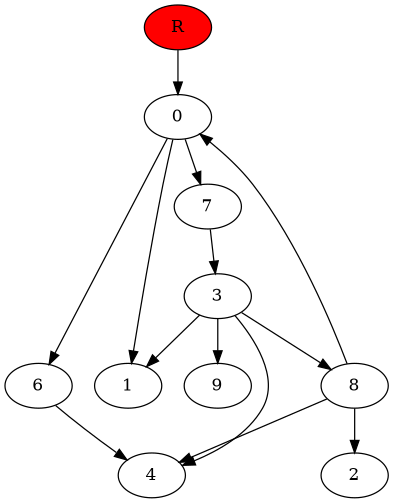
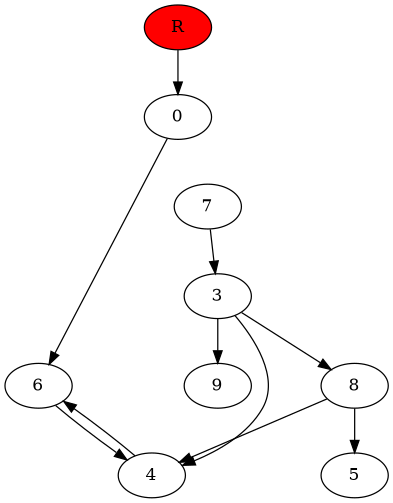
(191, 156) -> none
(292, 244) -> none
(128, 386) -> none
none -> (105, 432)
(355, 475) -> (355, 475)
